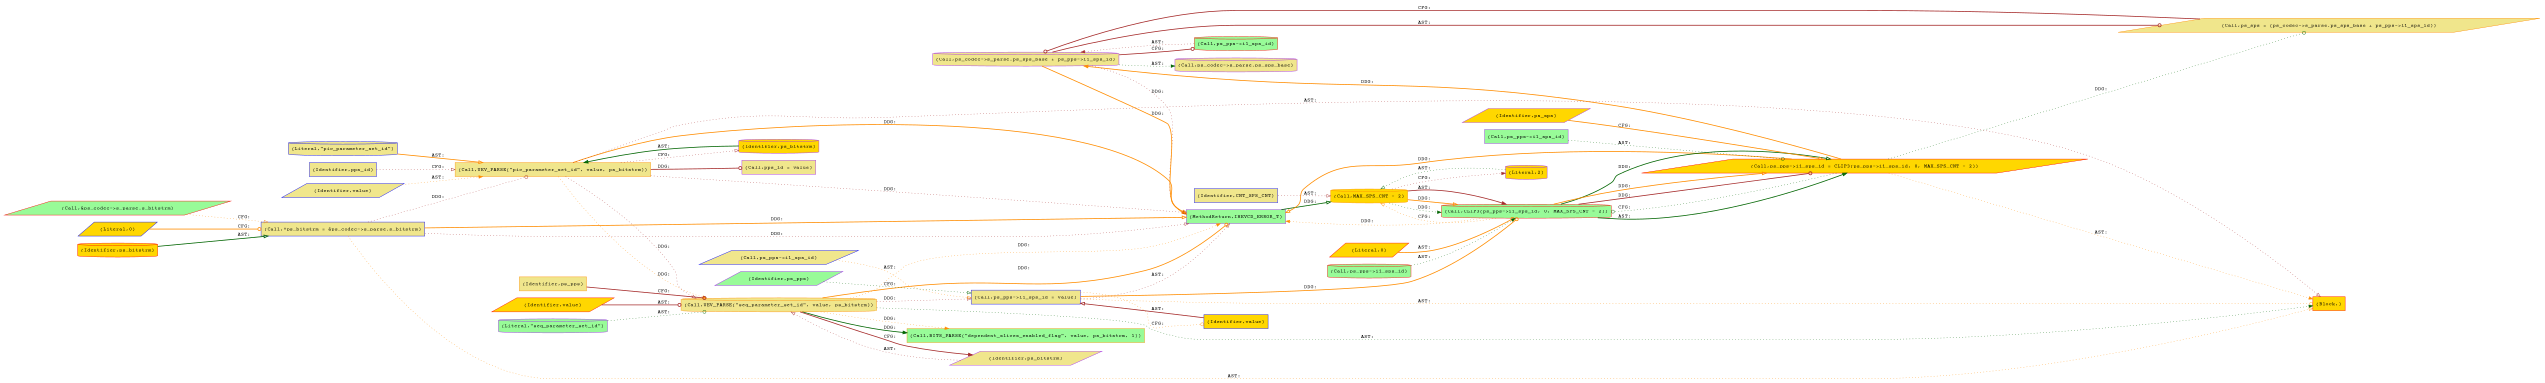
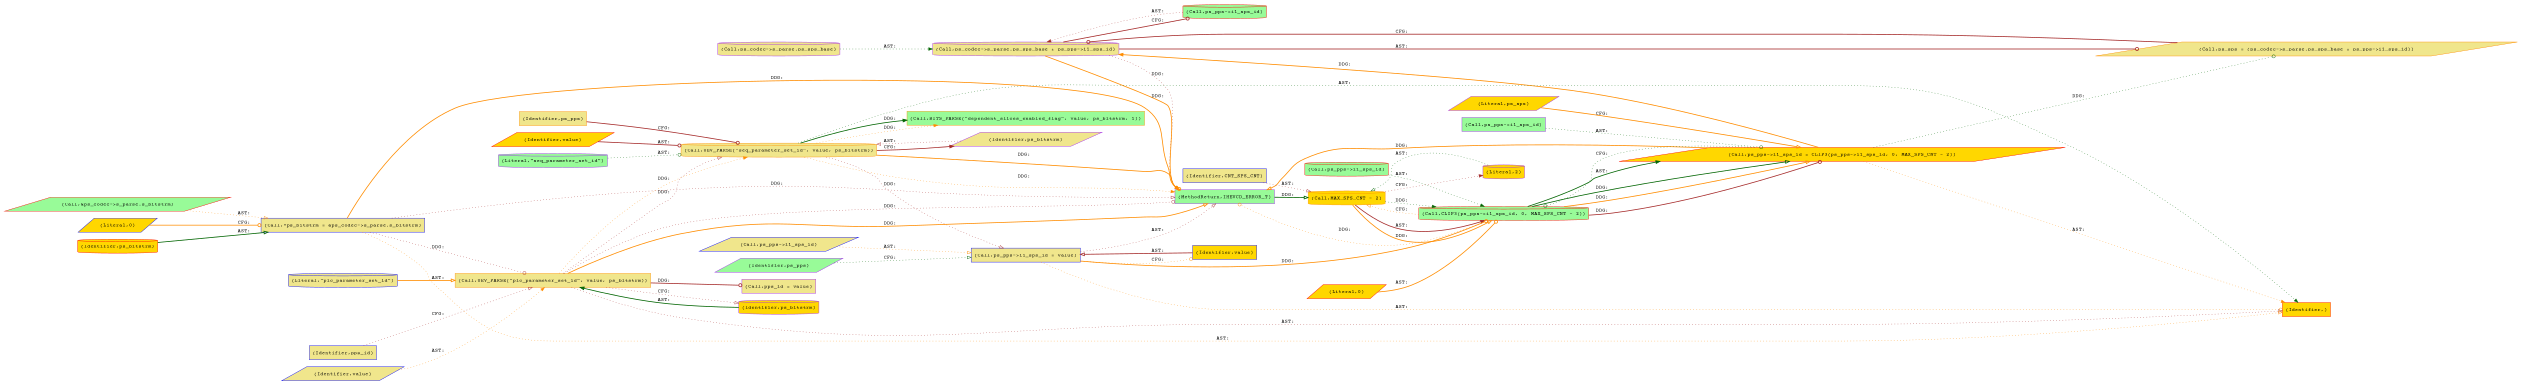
(1145, 66) -> (884, 49)
(1526, 116) -> (1504, 103)
(246, 217) -> (246, 213)
(1387, 225) -> (1363, 244)
(2329, 304) -> (2306, 310)
